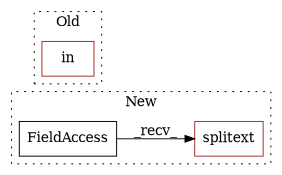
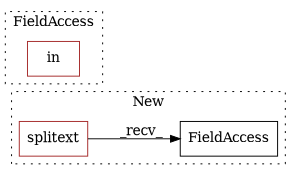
(68, 23) -> (54, 23)
(151, 139) -> (129, 139)
